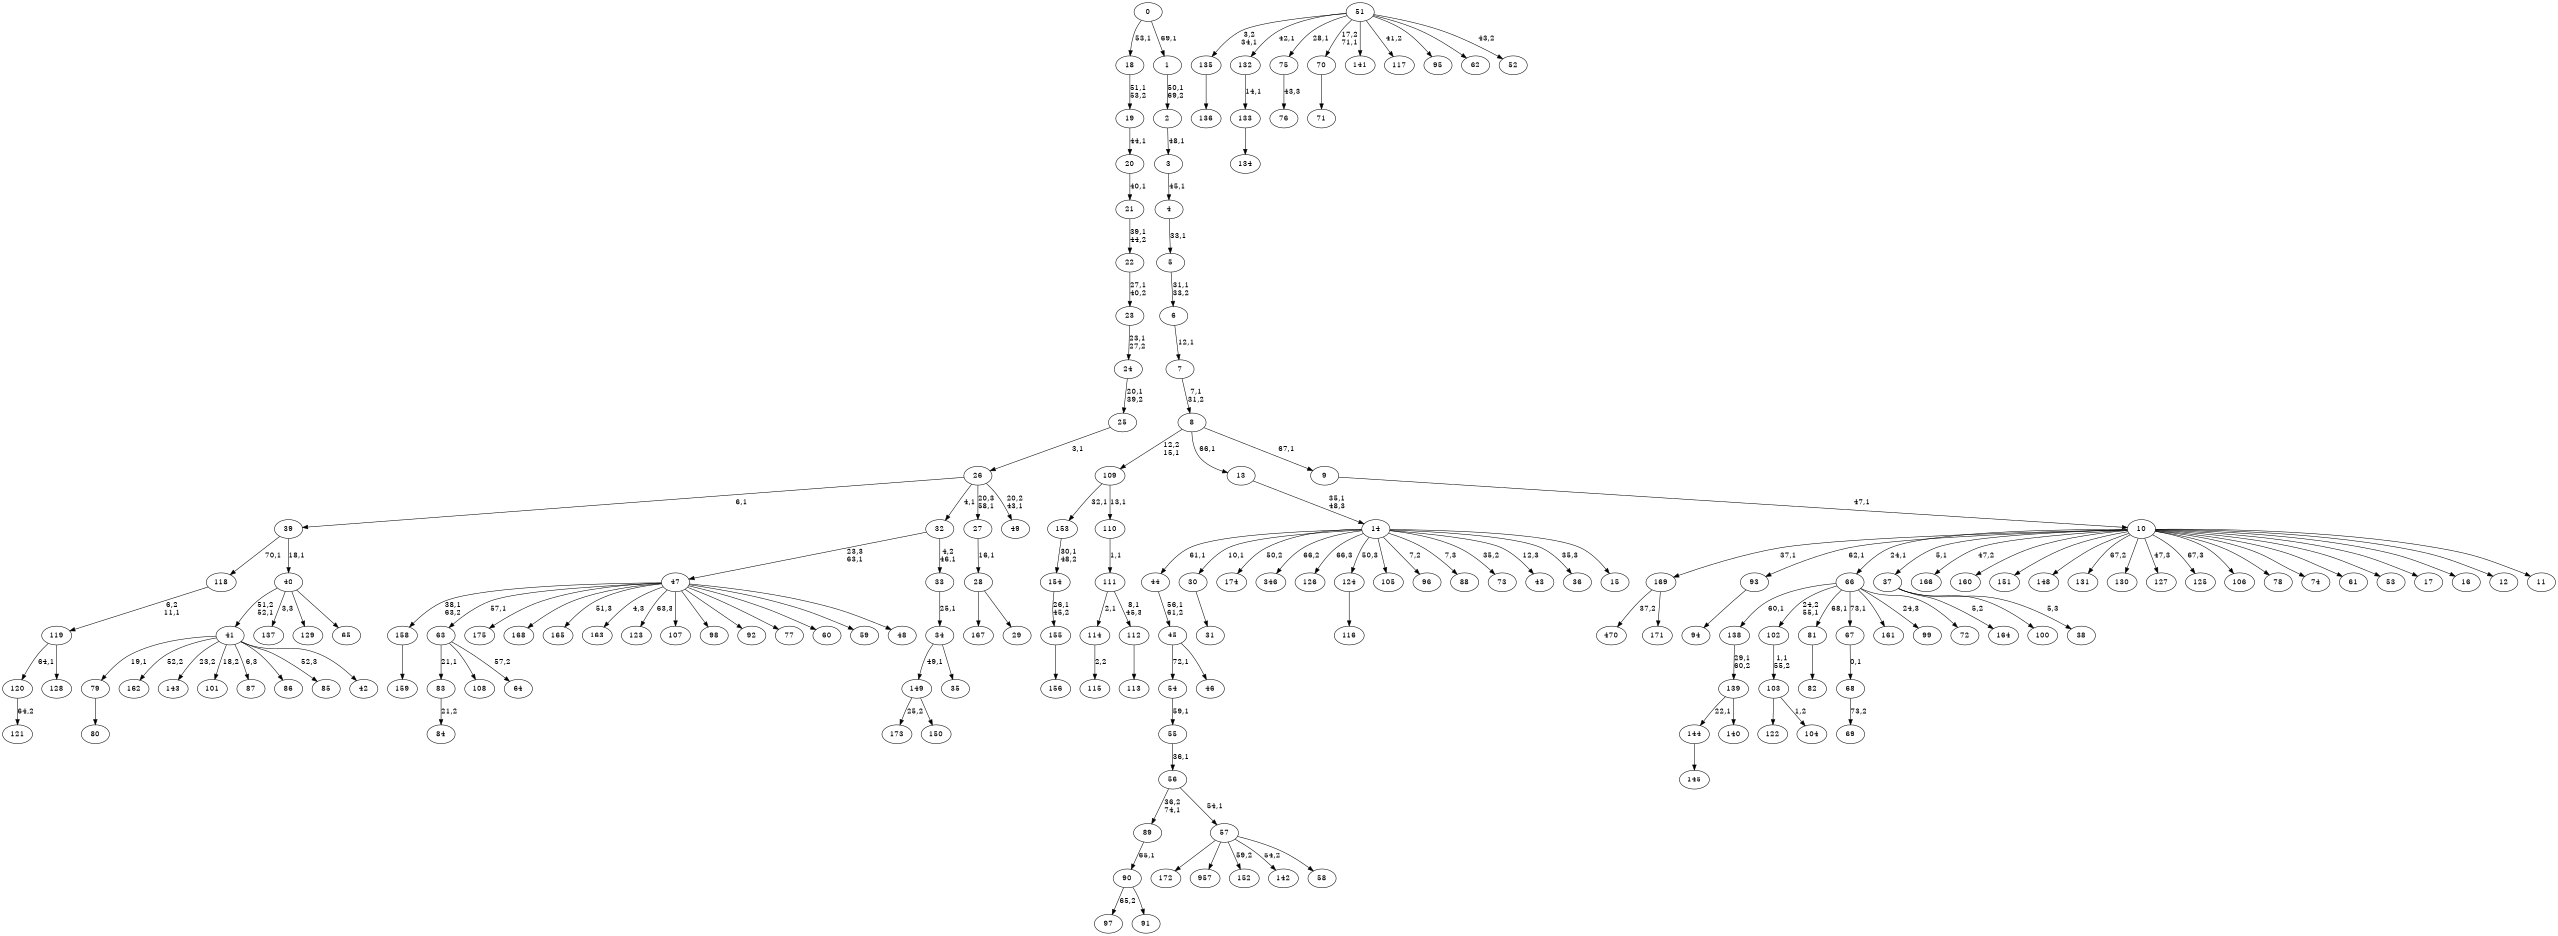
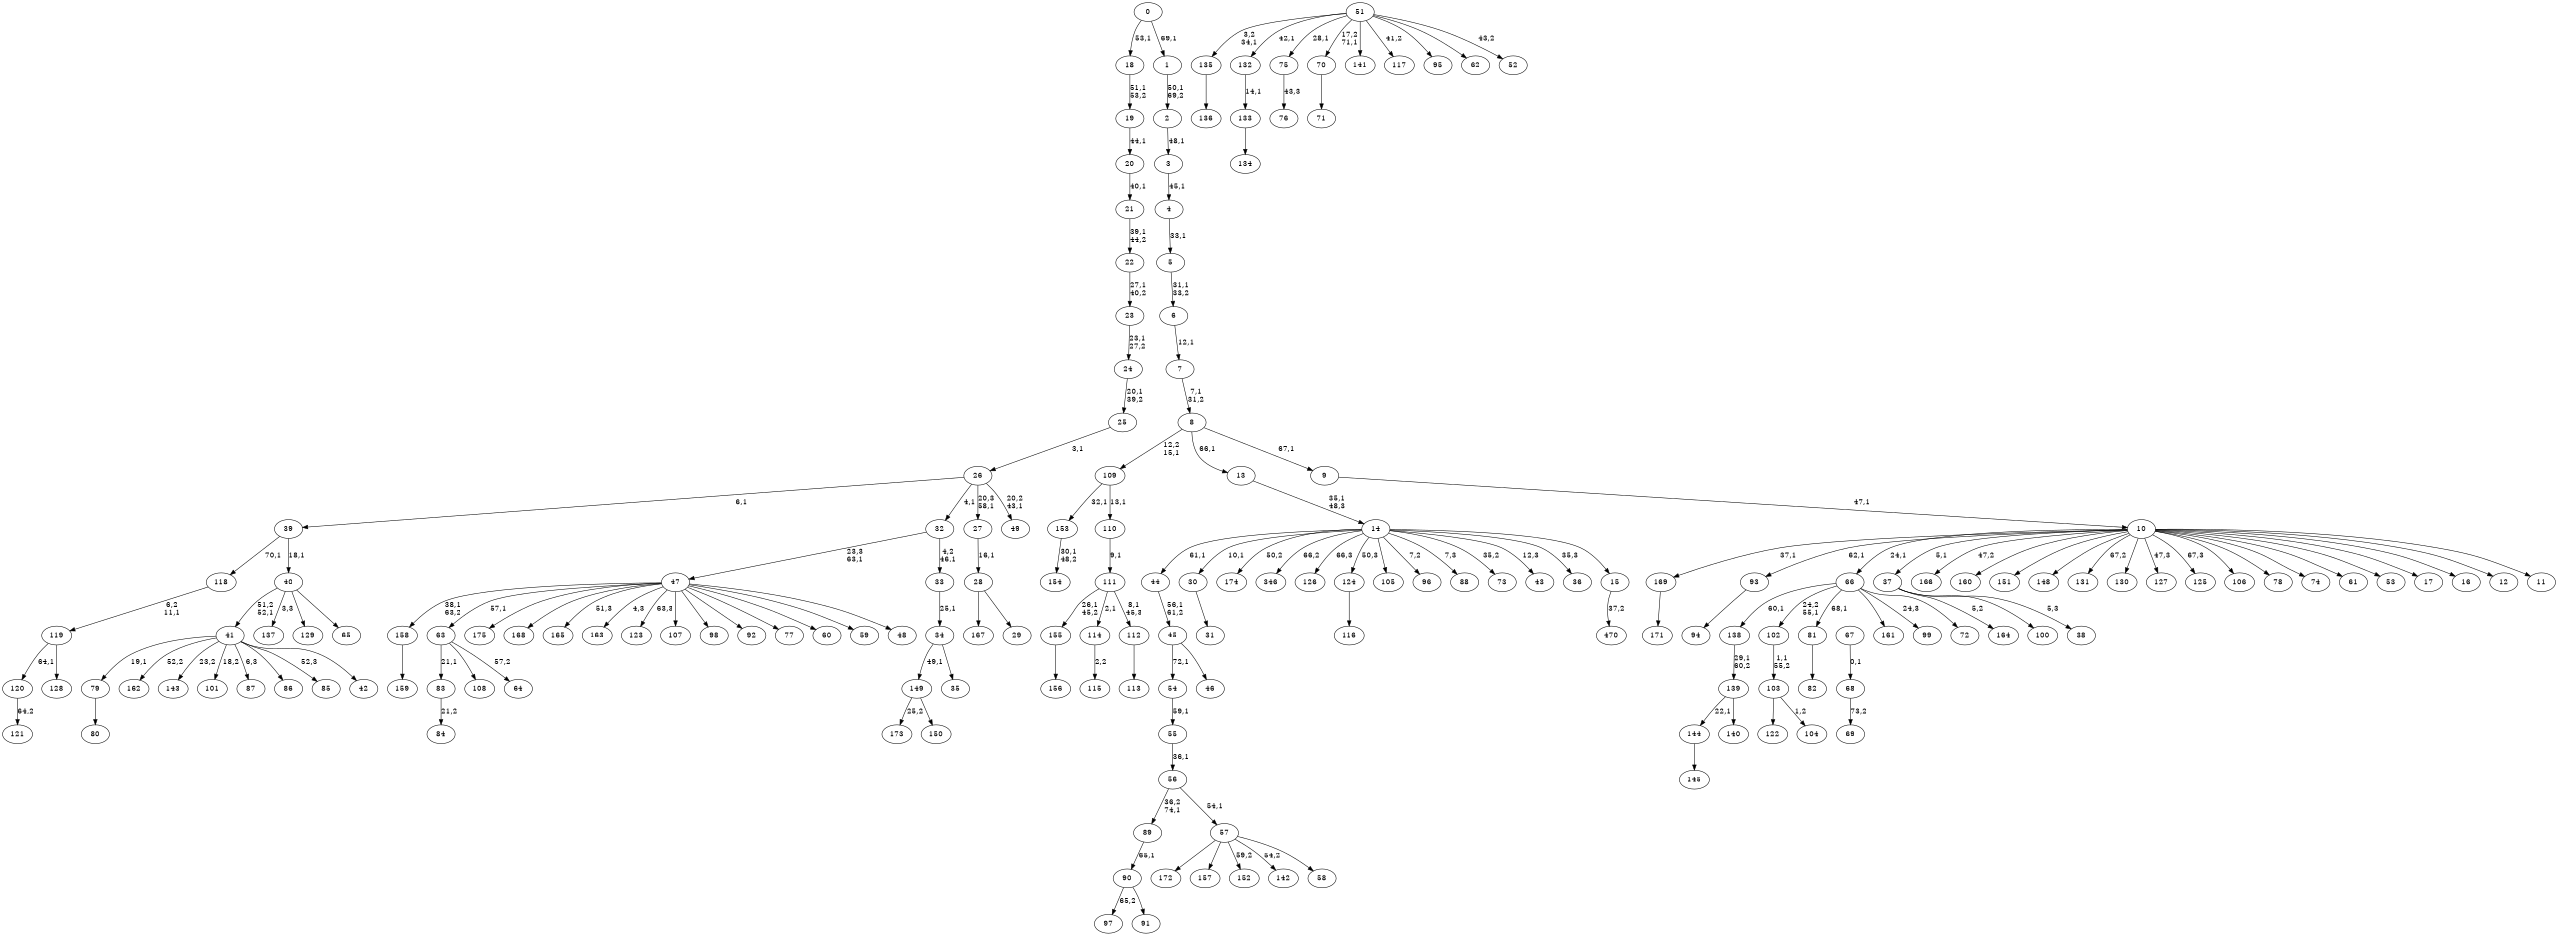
(1116, 556) -> (1116, 556)
(1635, 605) -> (1608, 606)
(1053, 606) -> (1080, 603)
(1850, 606) -> none
(1205, 878) -> (1205, 878)
